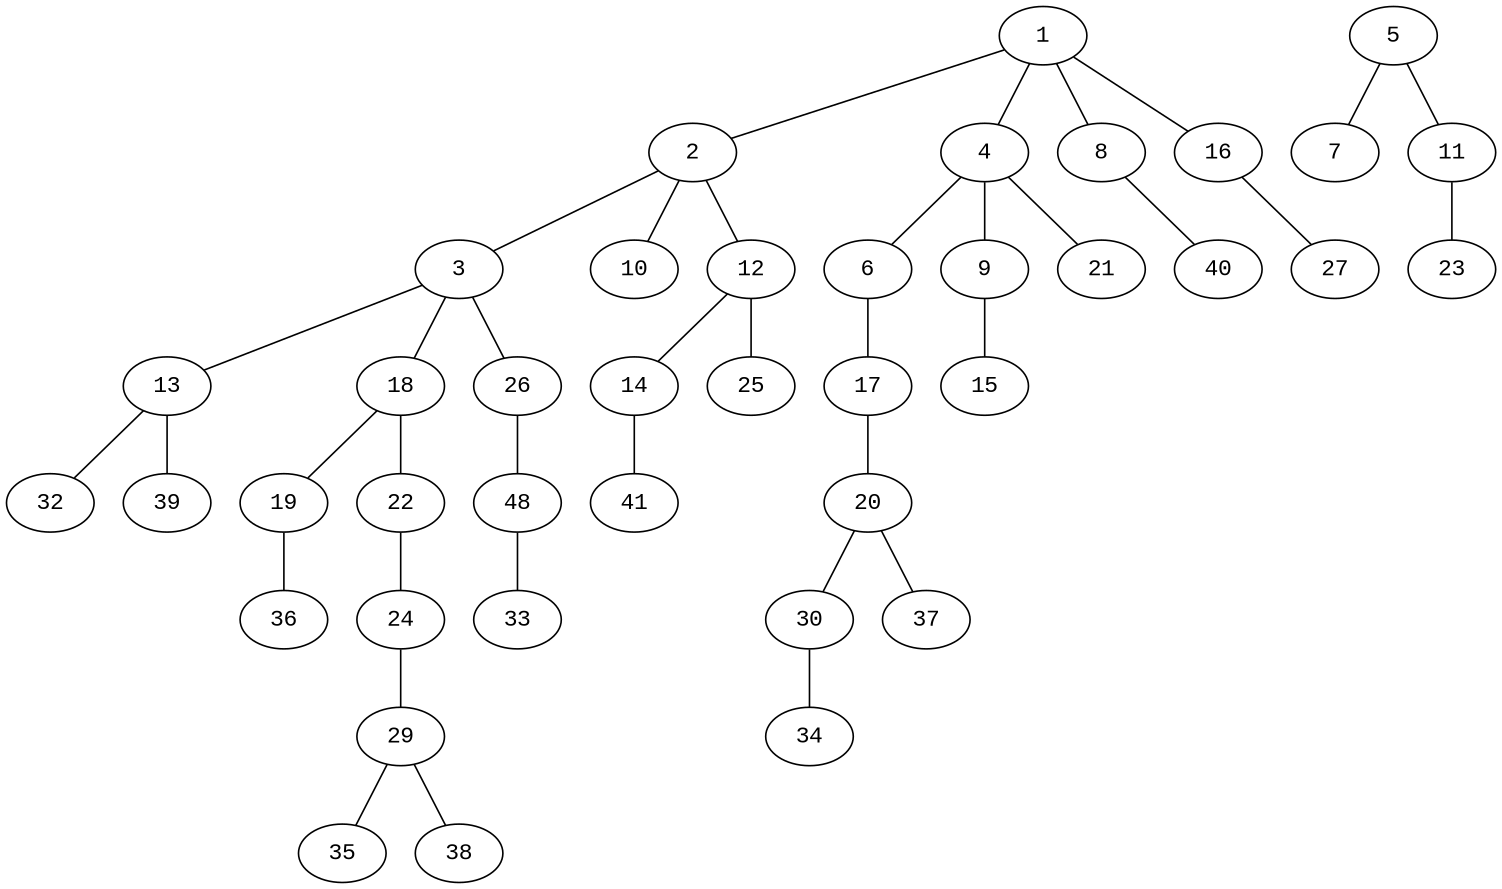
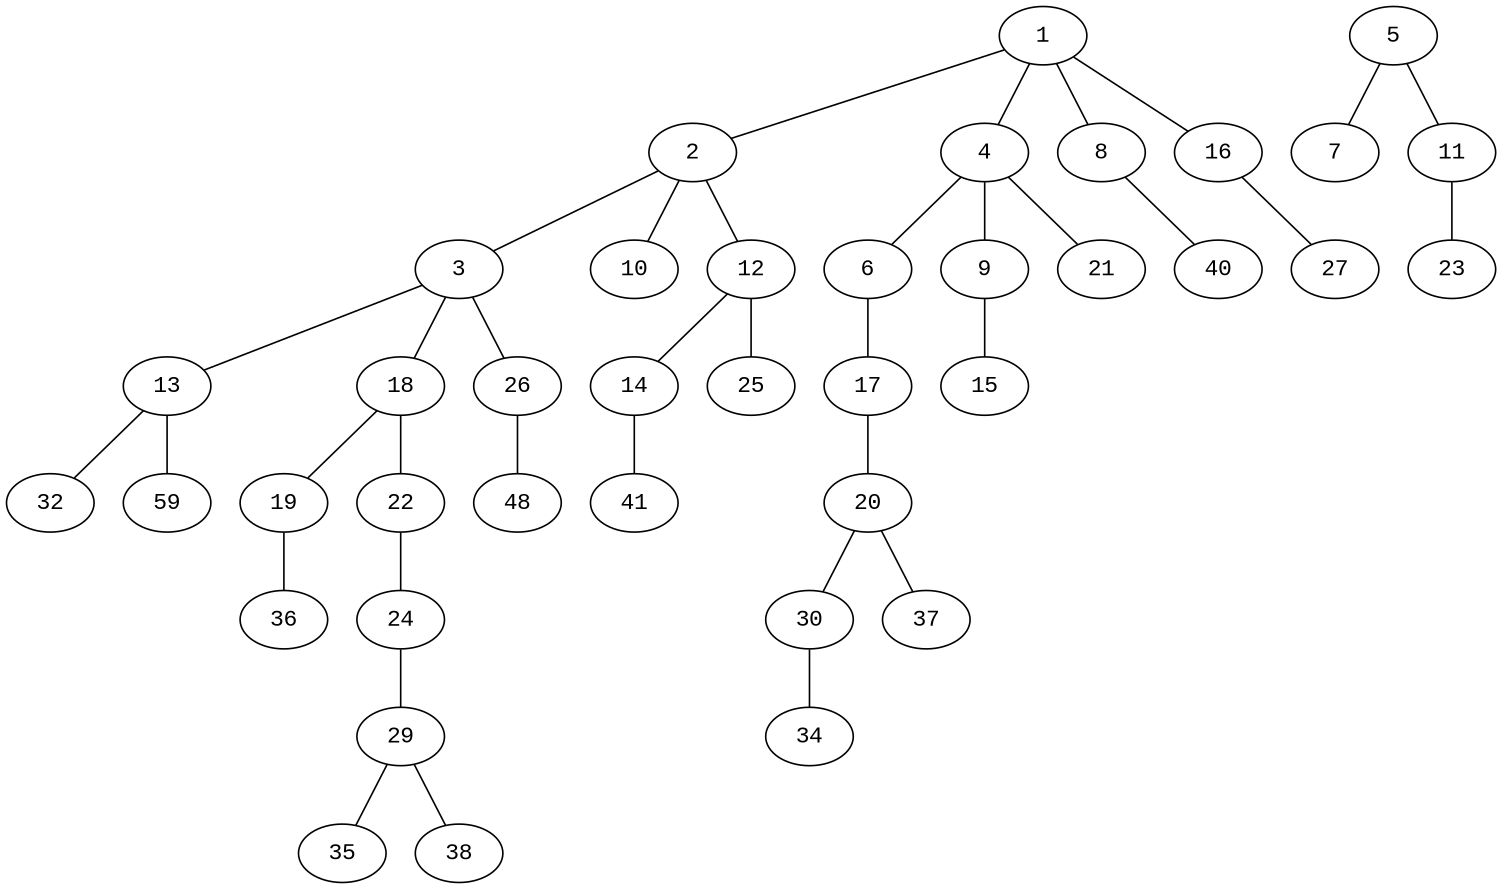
(167, 503) -> (167, 503)
(517, 620) -> none
